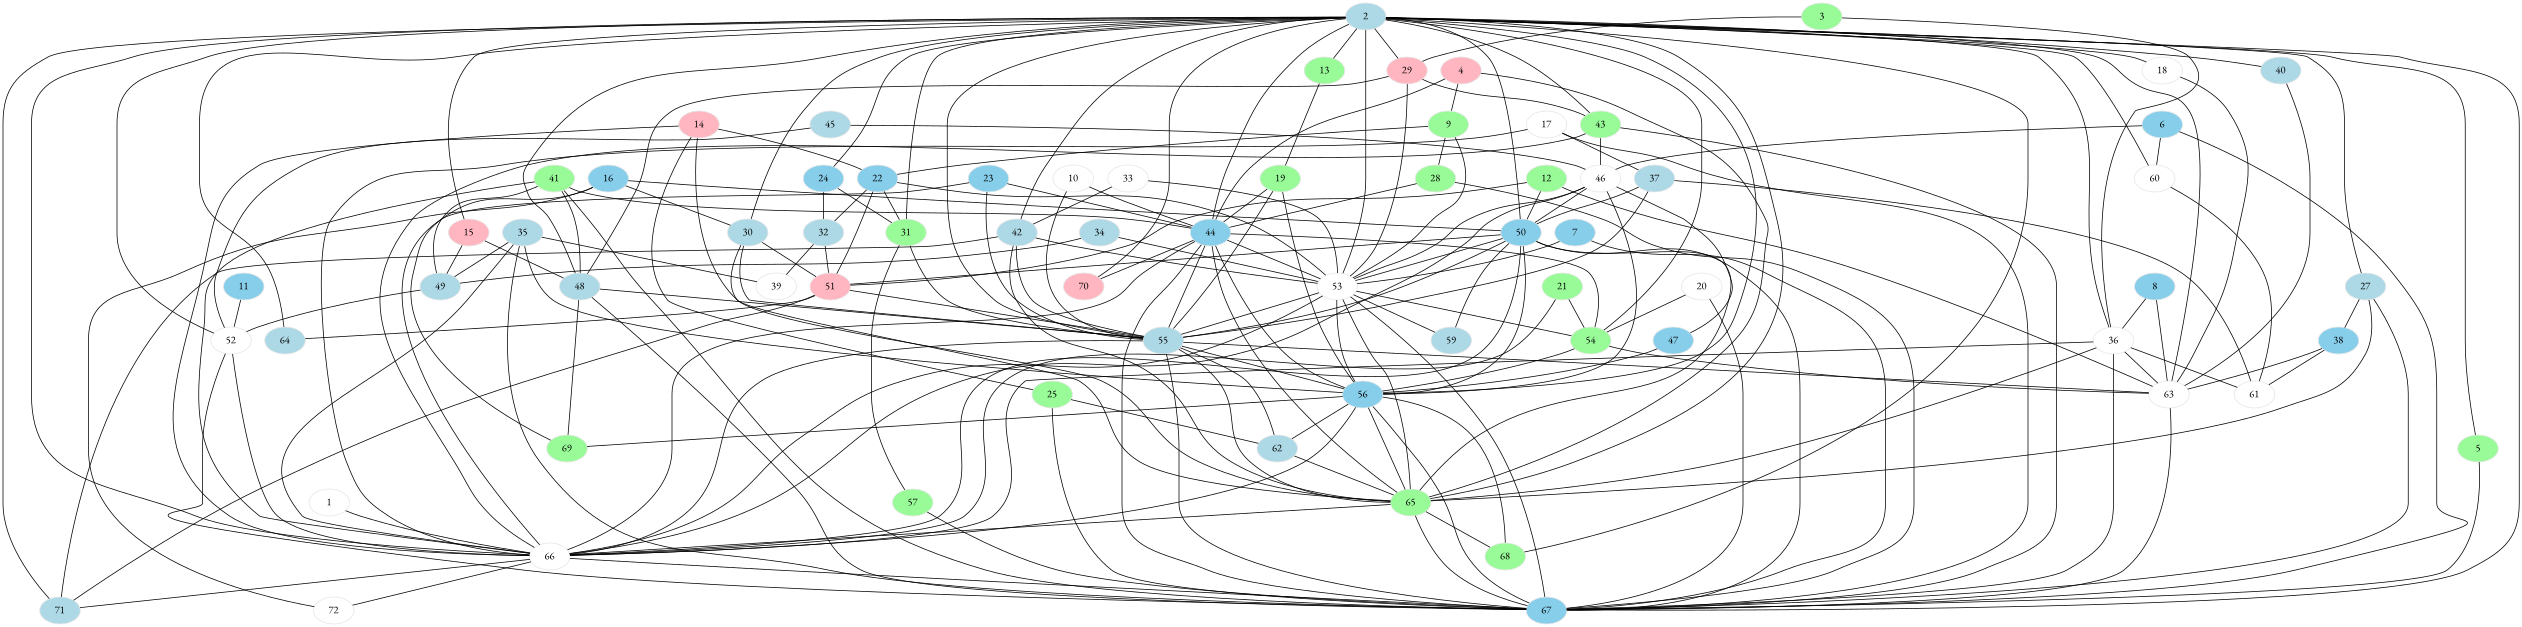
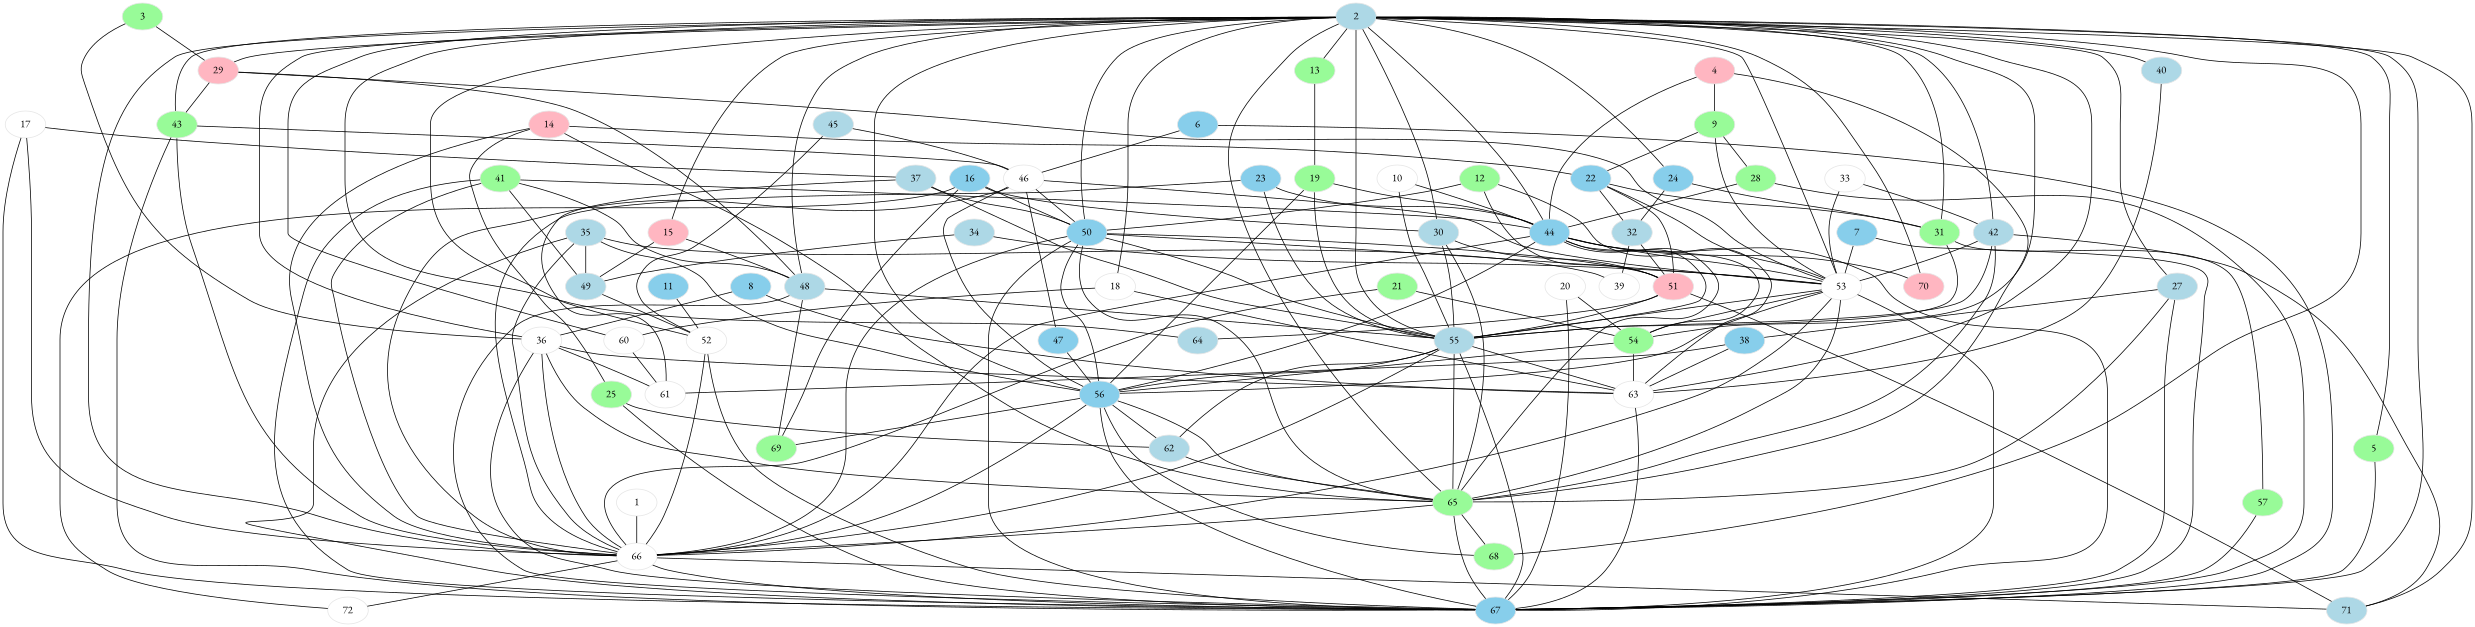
(2159, 151) -> (879, 303)
(1451, 340) -> none
